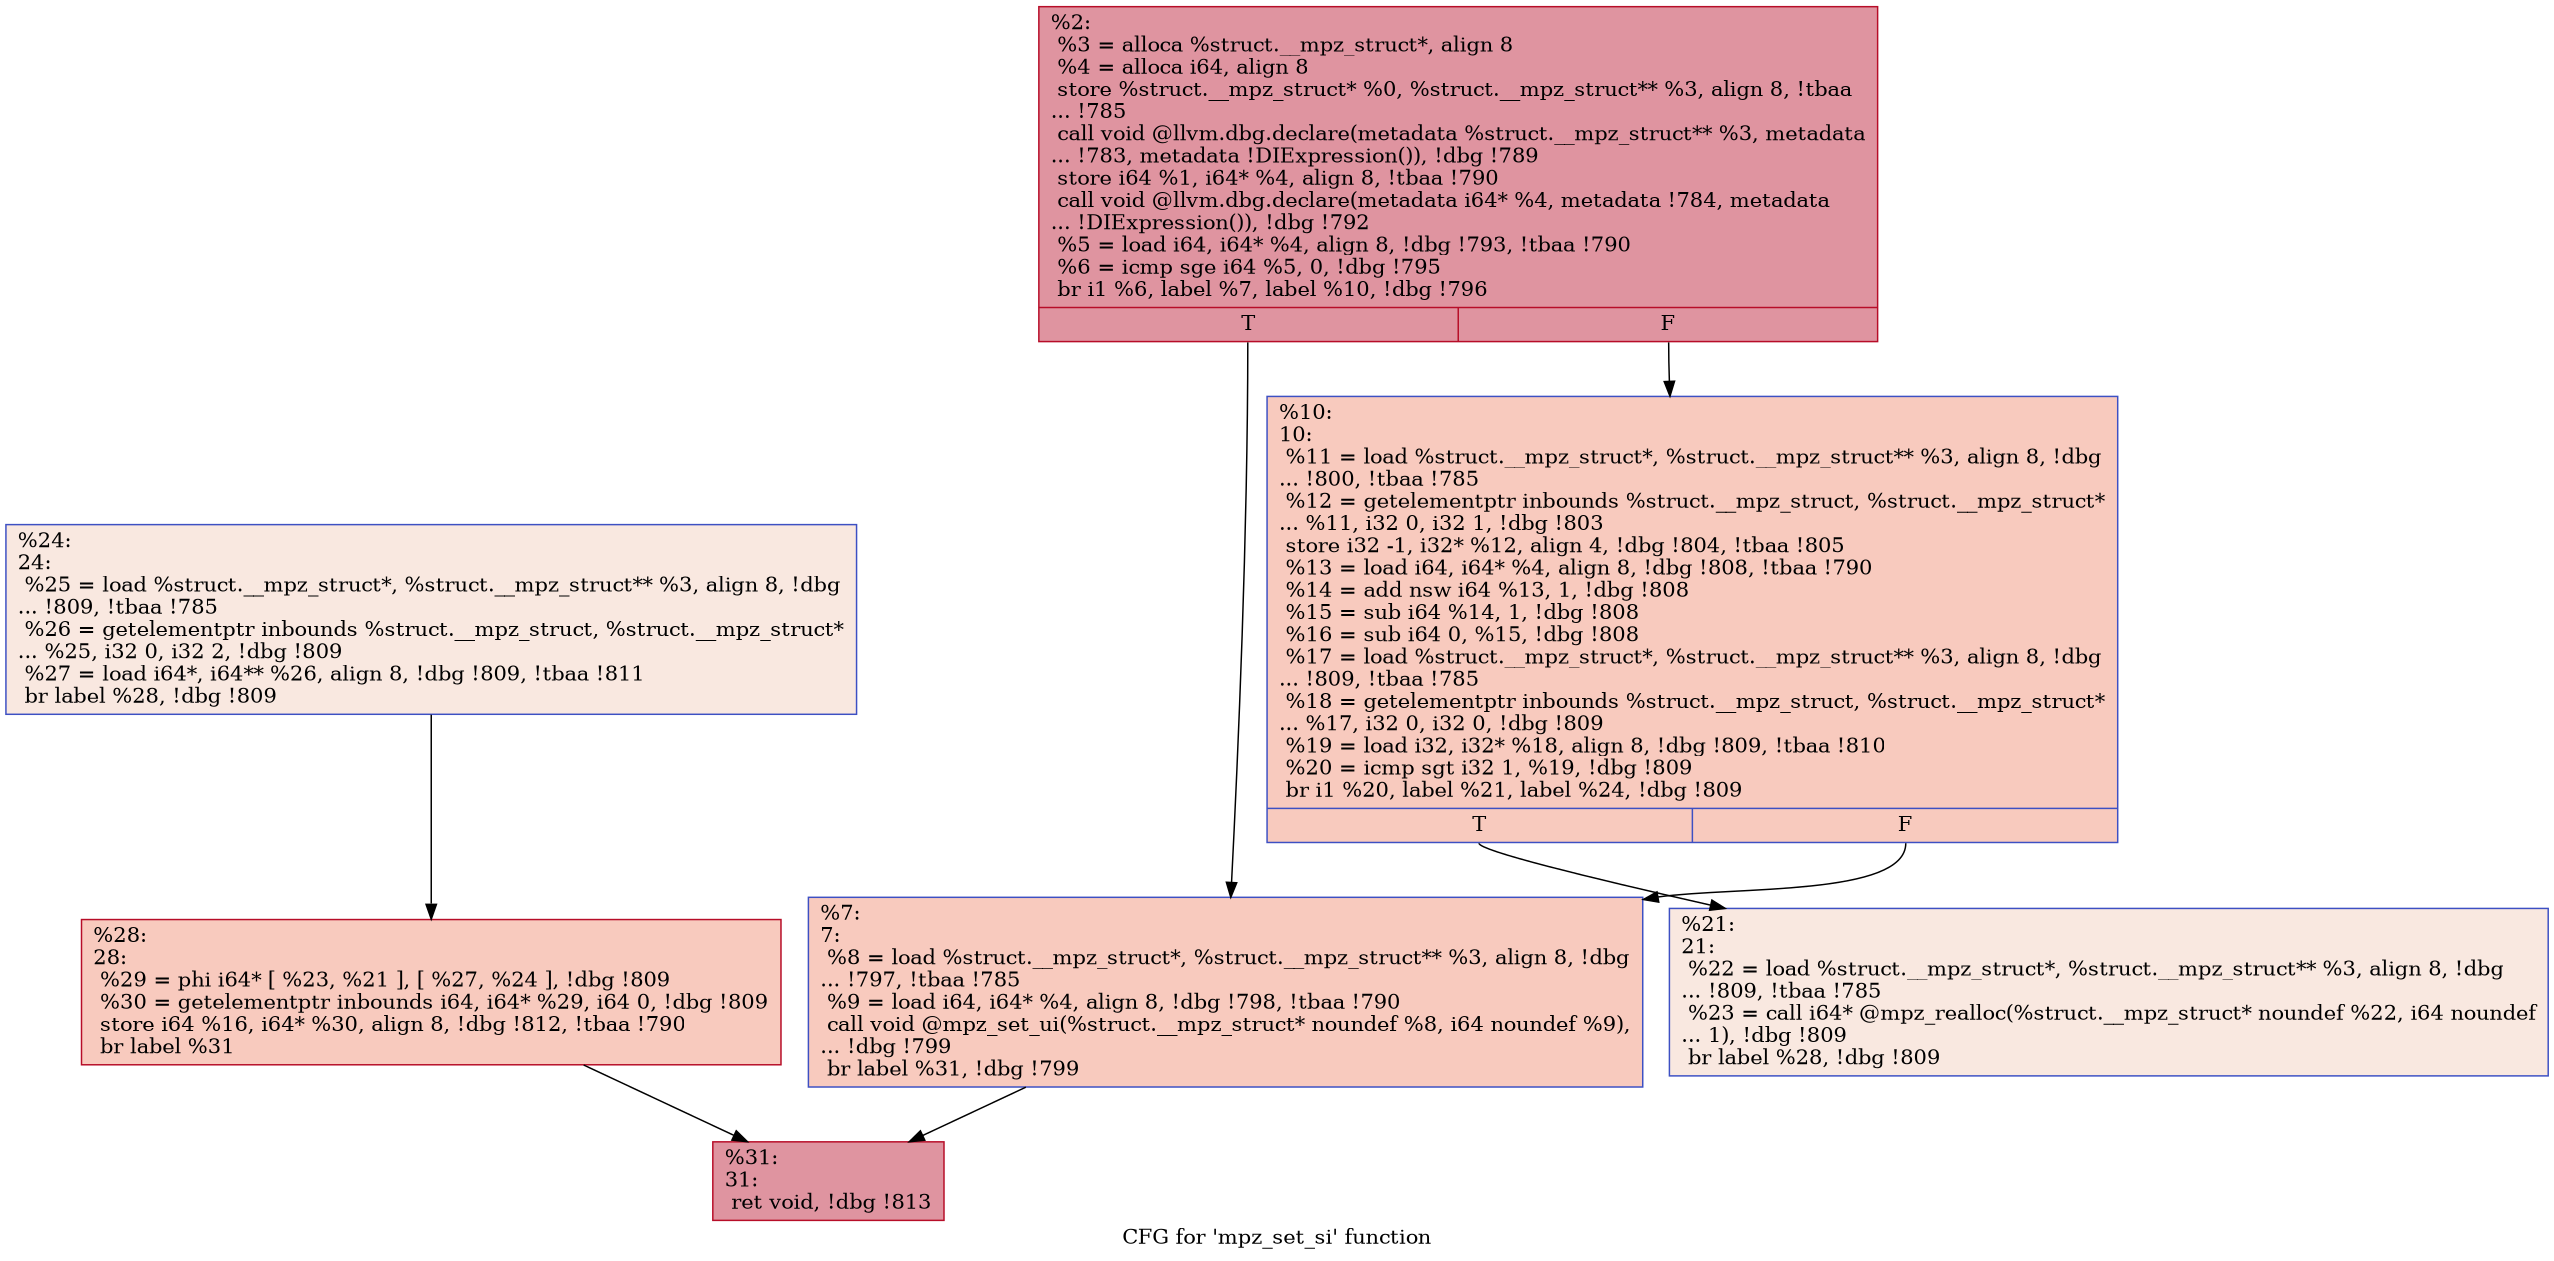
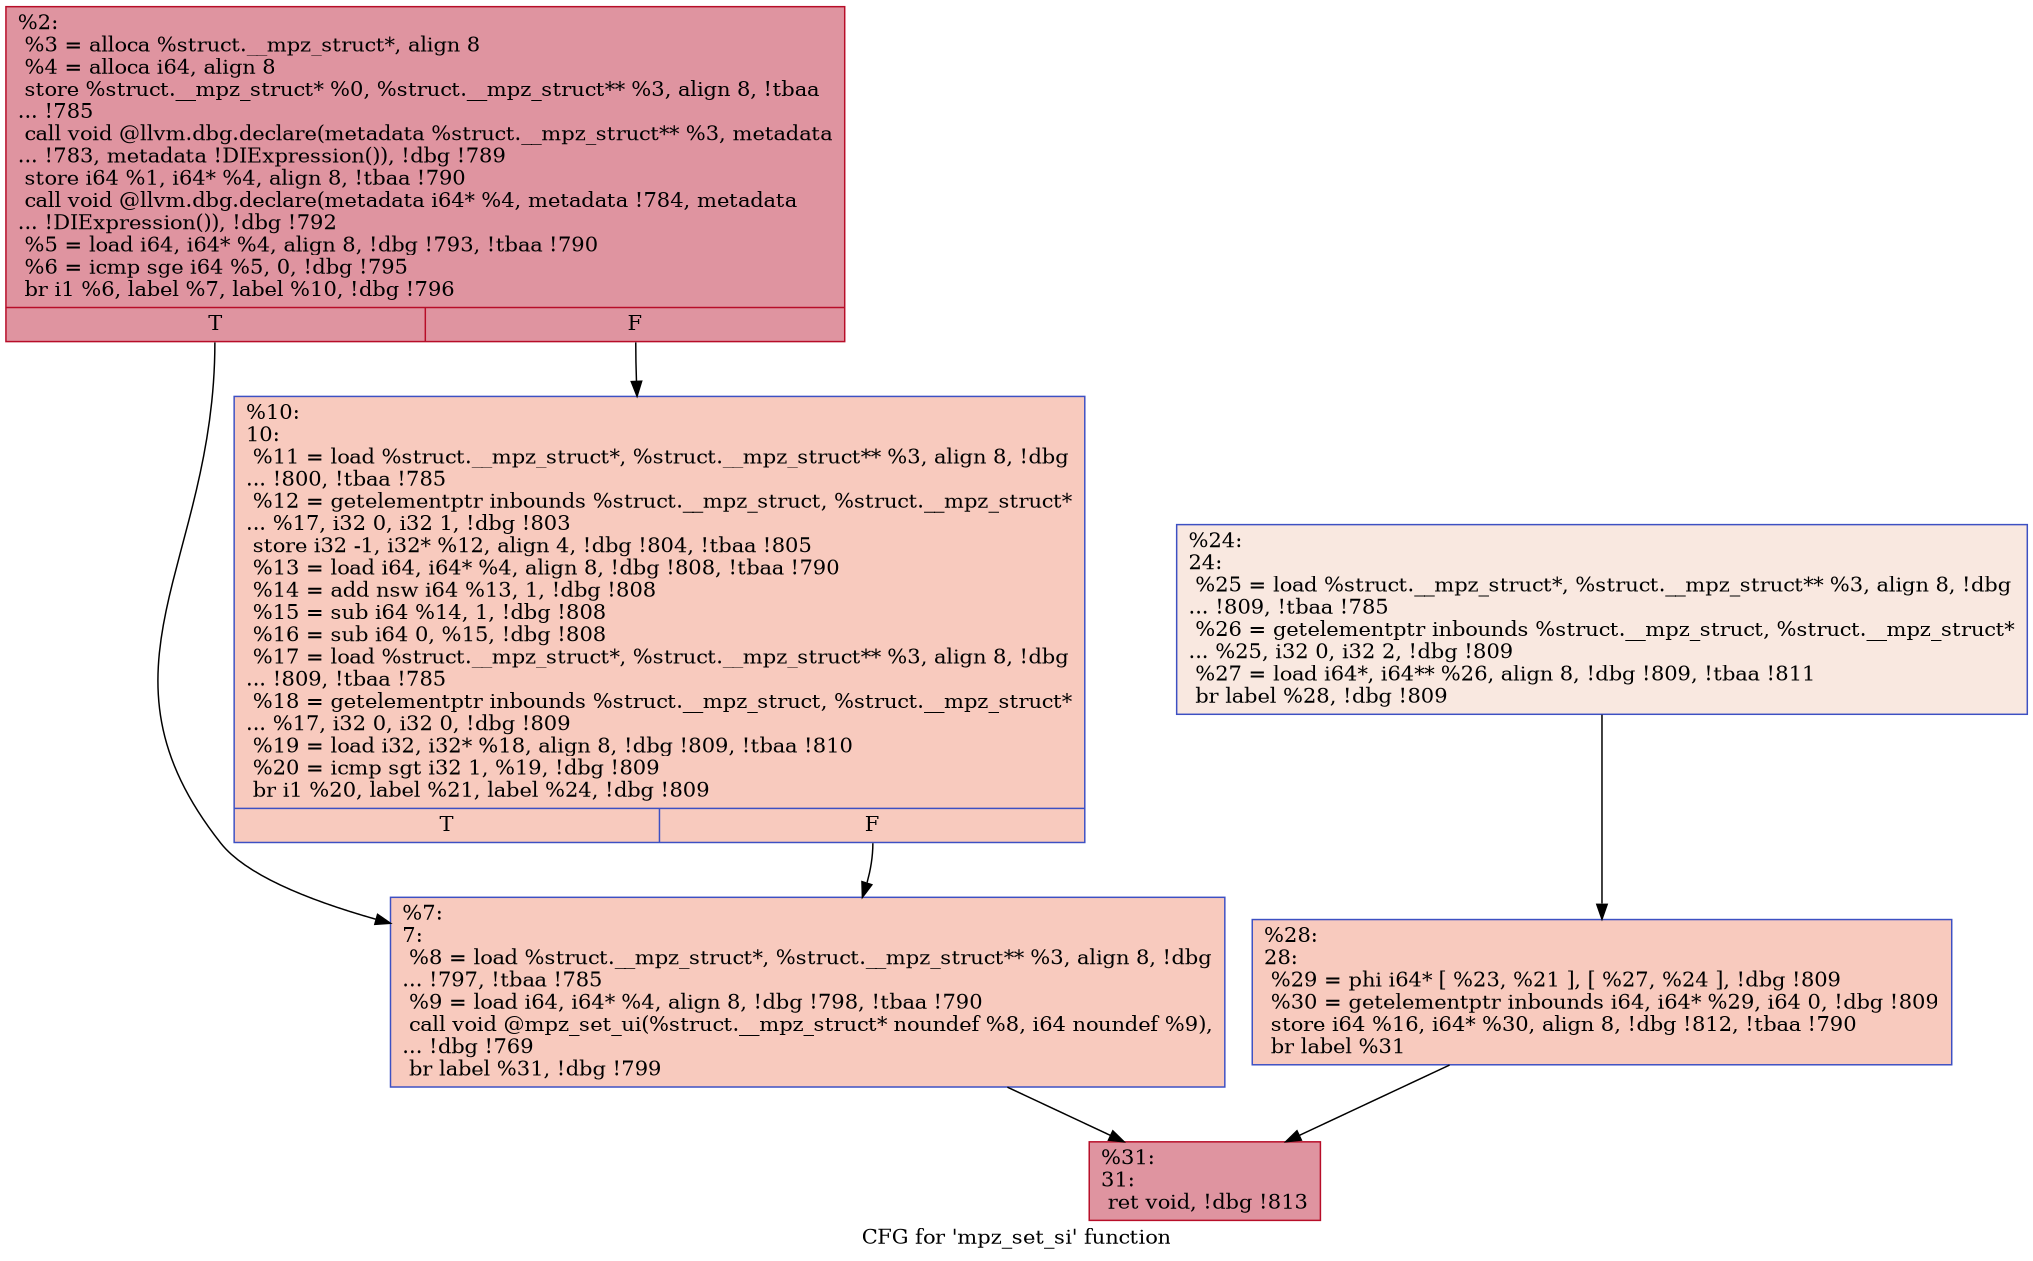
(1442, 524) -> (409, 524)
(431, 992) -> (1602, 992)
(2109, 992) -> none
(886, 1047) -> (468, 1047)
